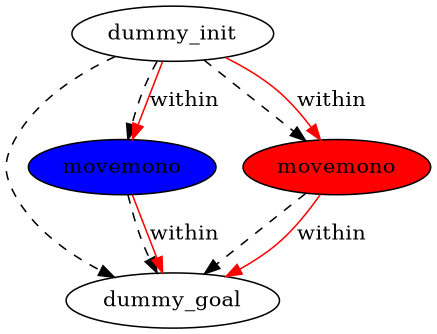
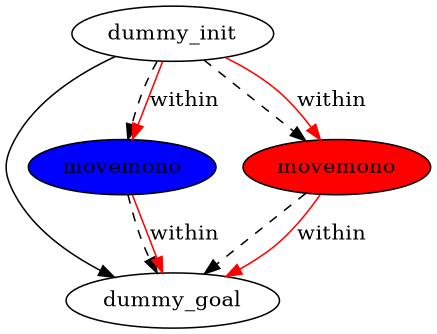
(7, 159) -> (7, 159)
